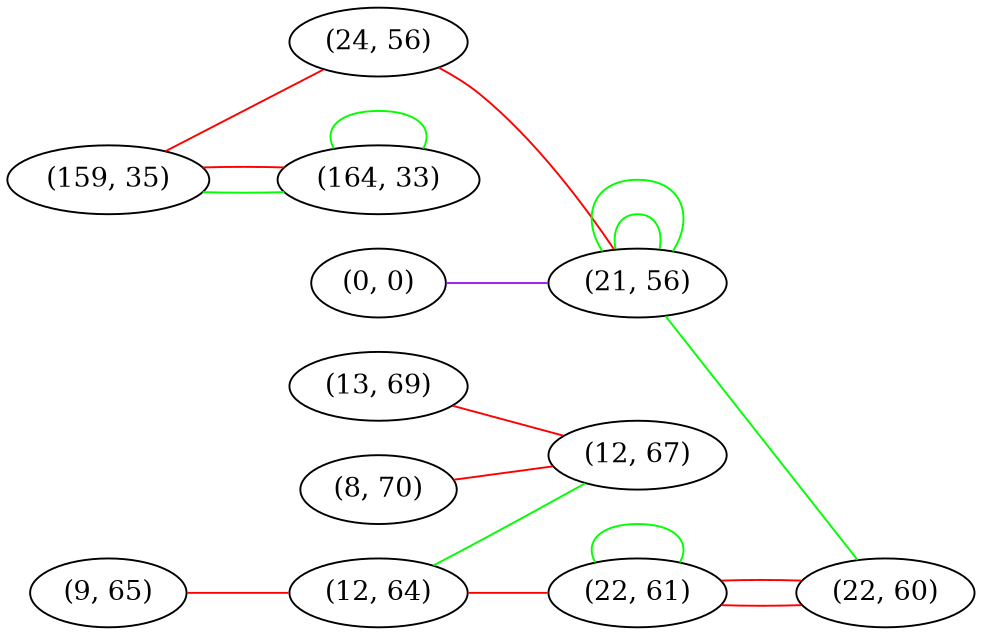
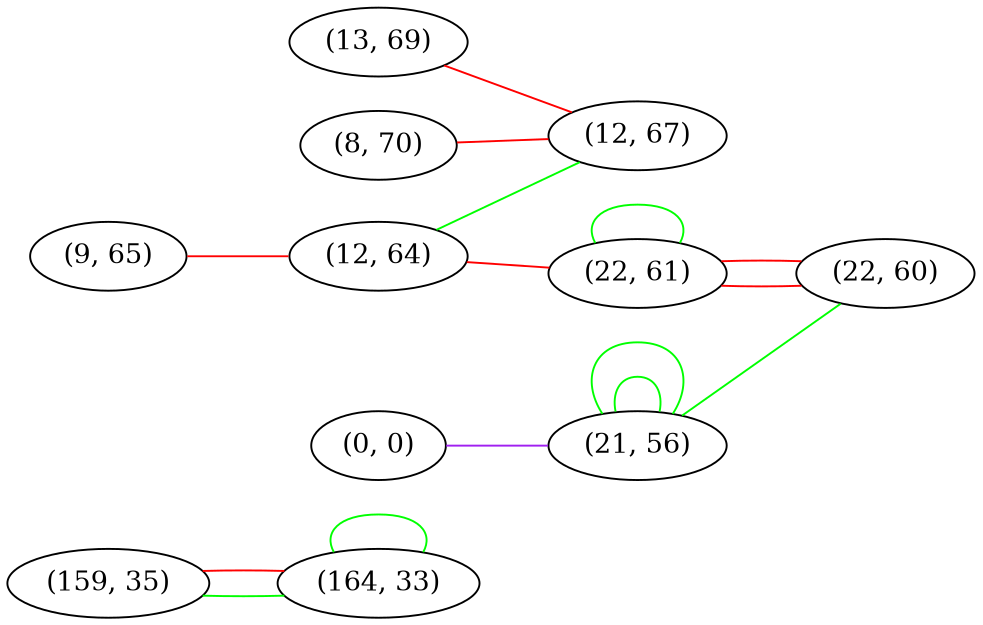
(379, 42) -> none
